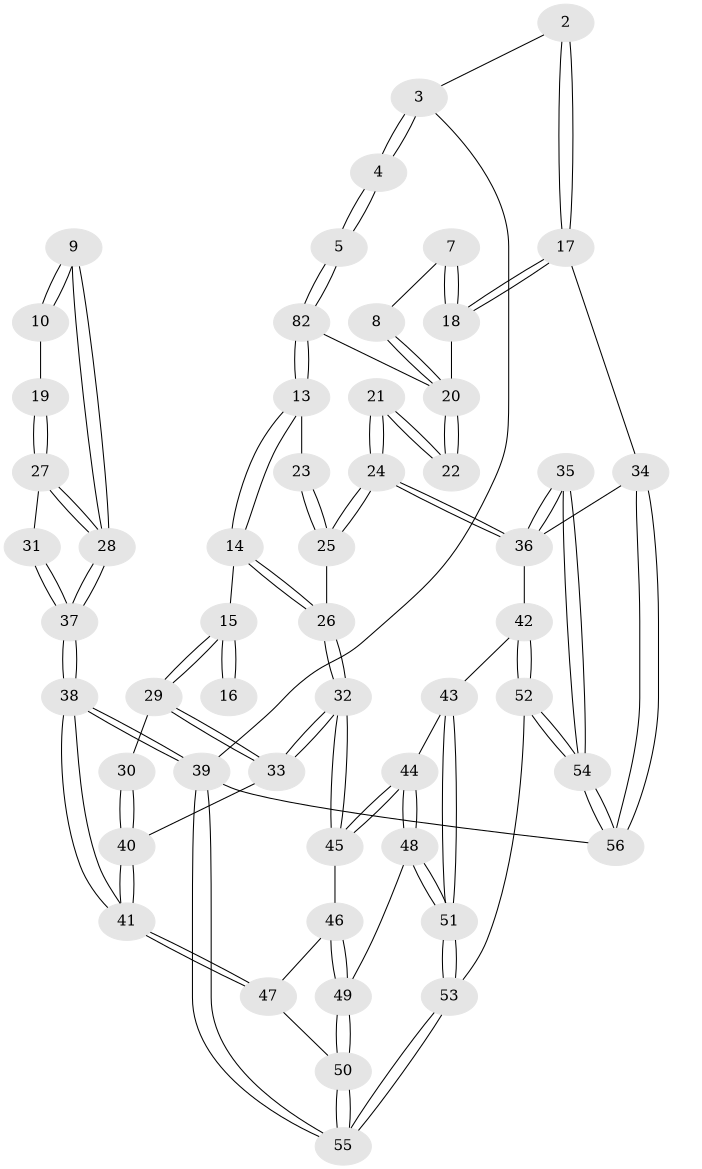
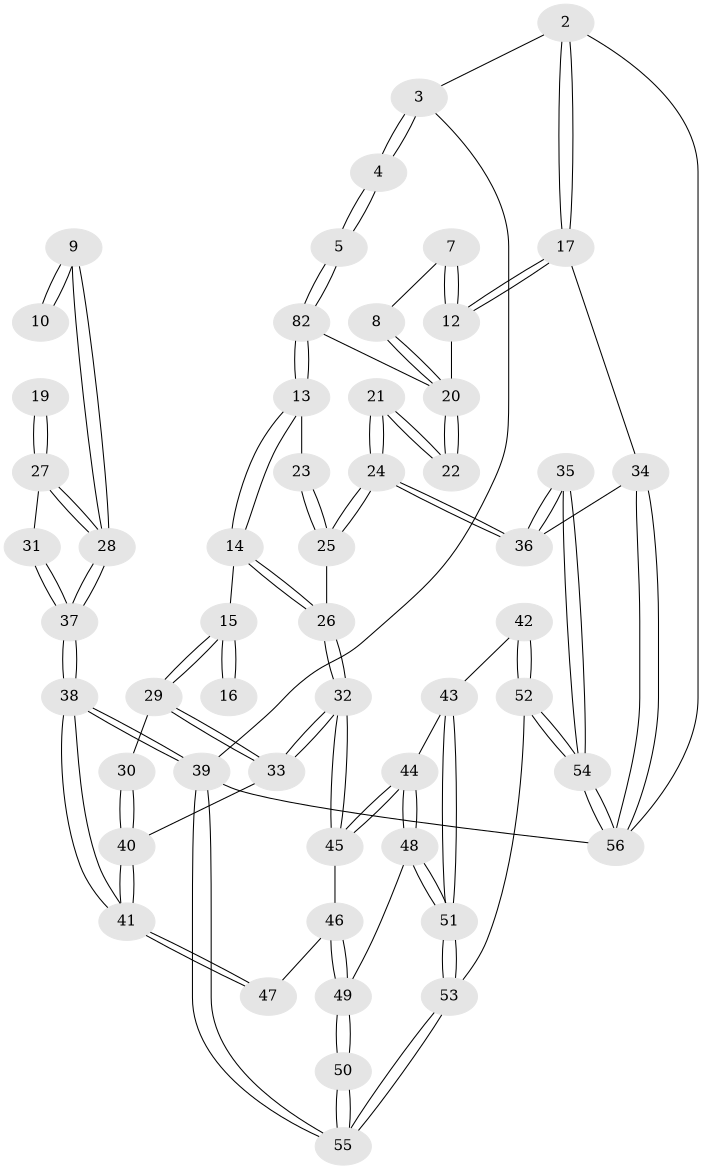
(451, 322) -> (451, 322)
(41, 360) -> none
none -> (698, 419)
(524, 585) -> none
(306, 1034) -> none
